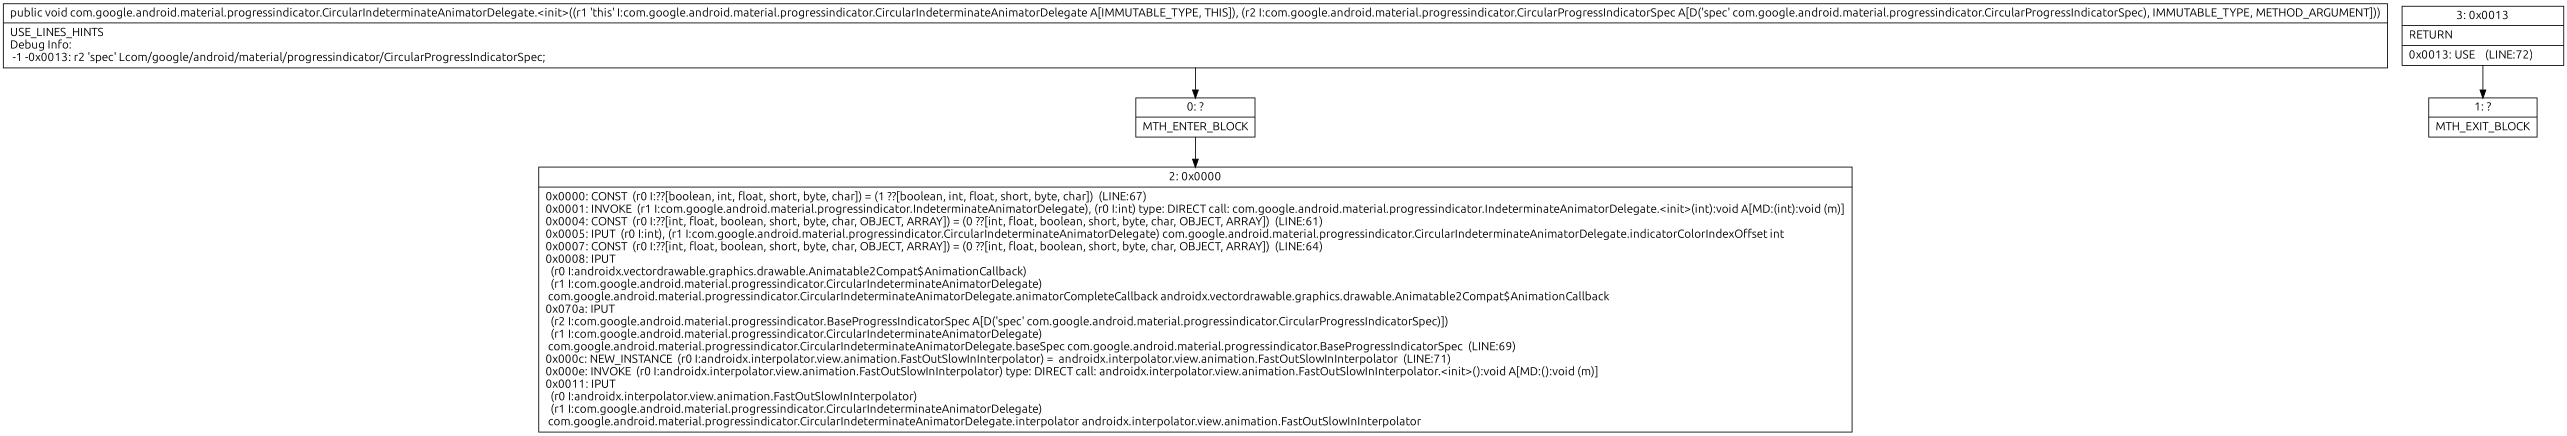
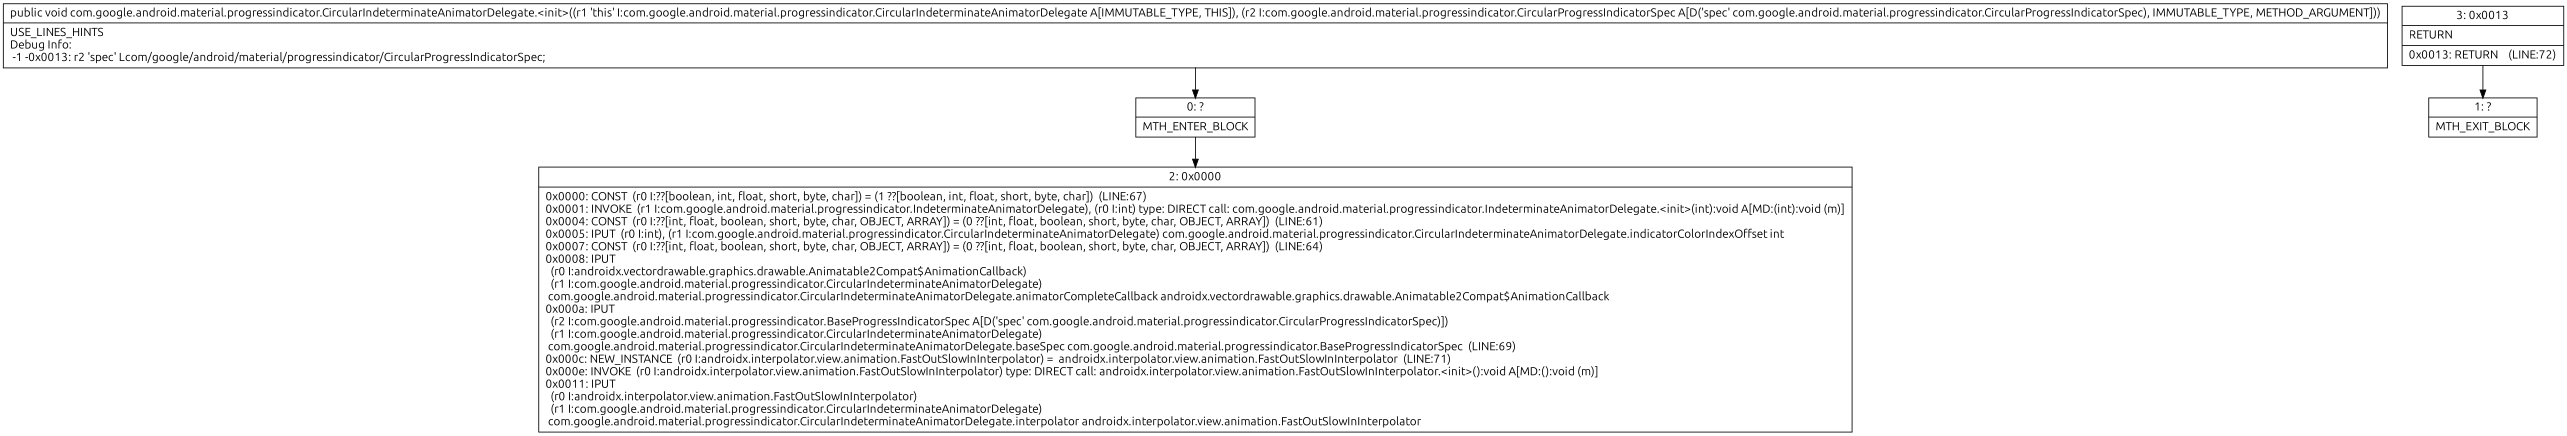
(2471, 55) -> (2483, 55)
(583, 309) -> (583, 309)
